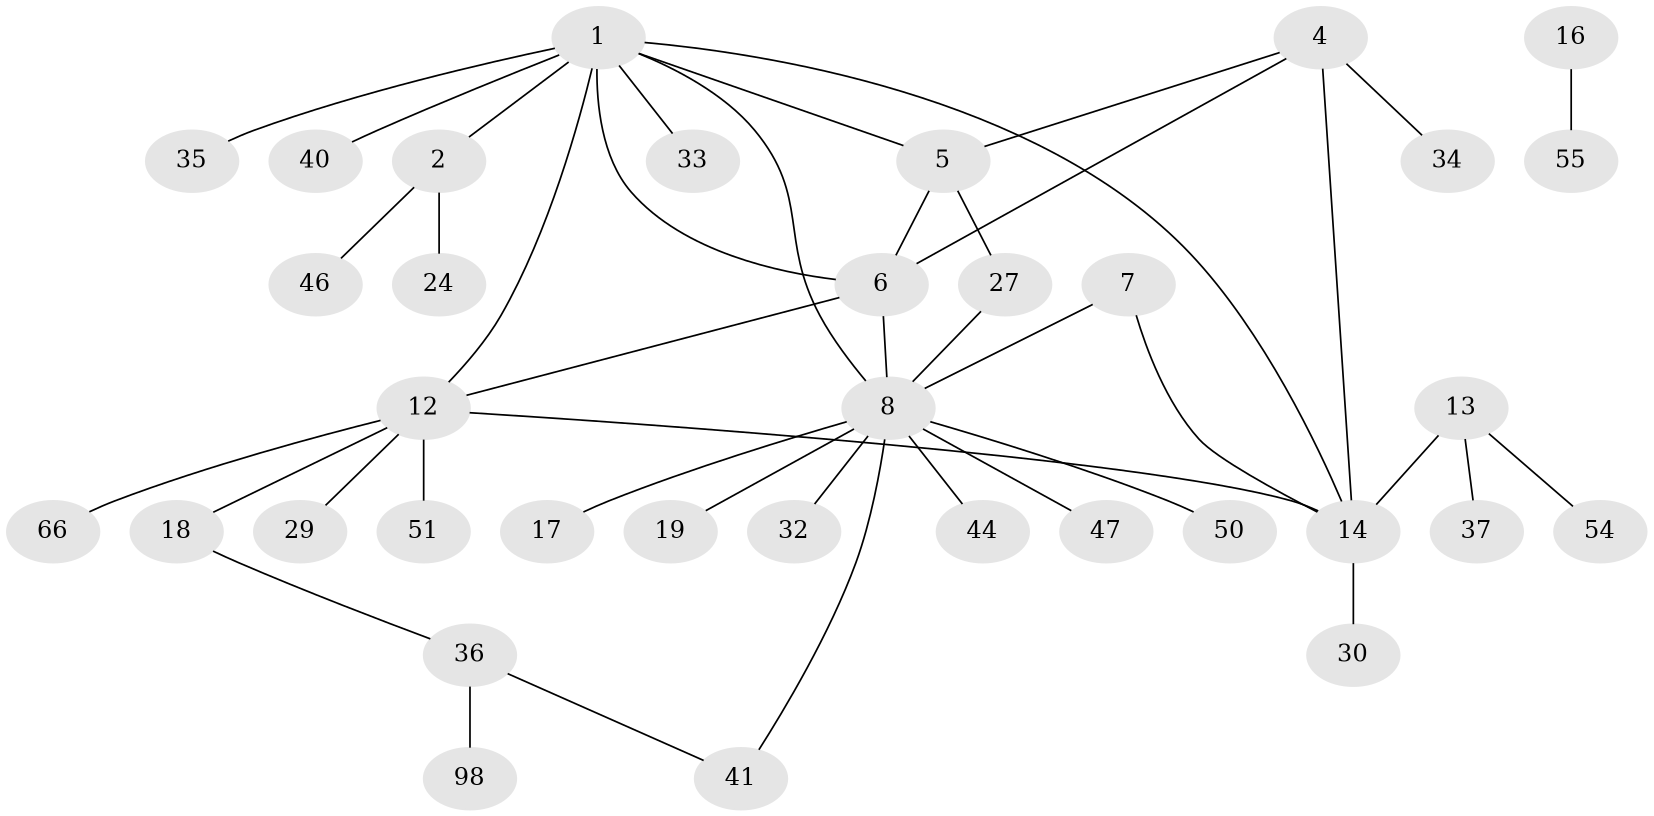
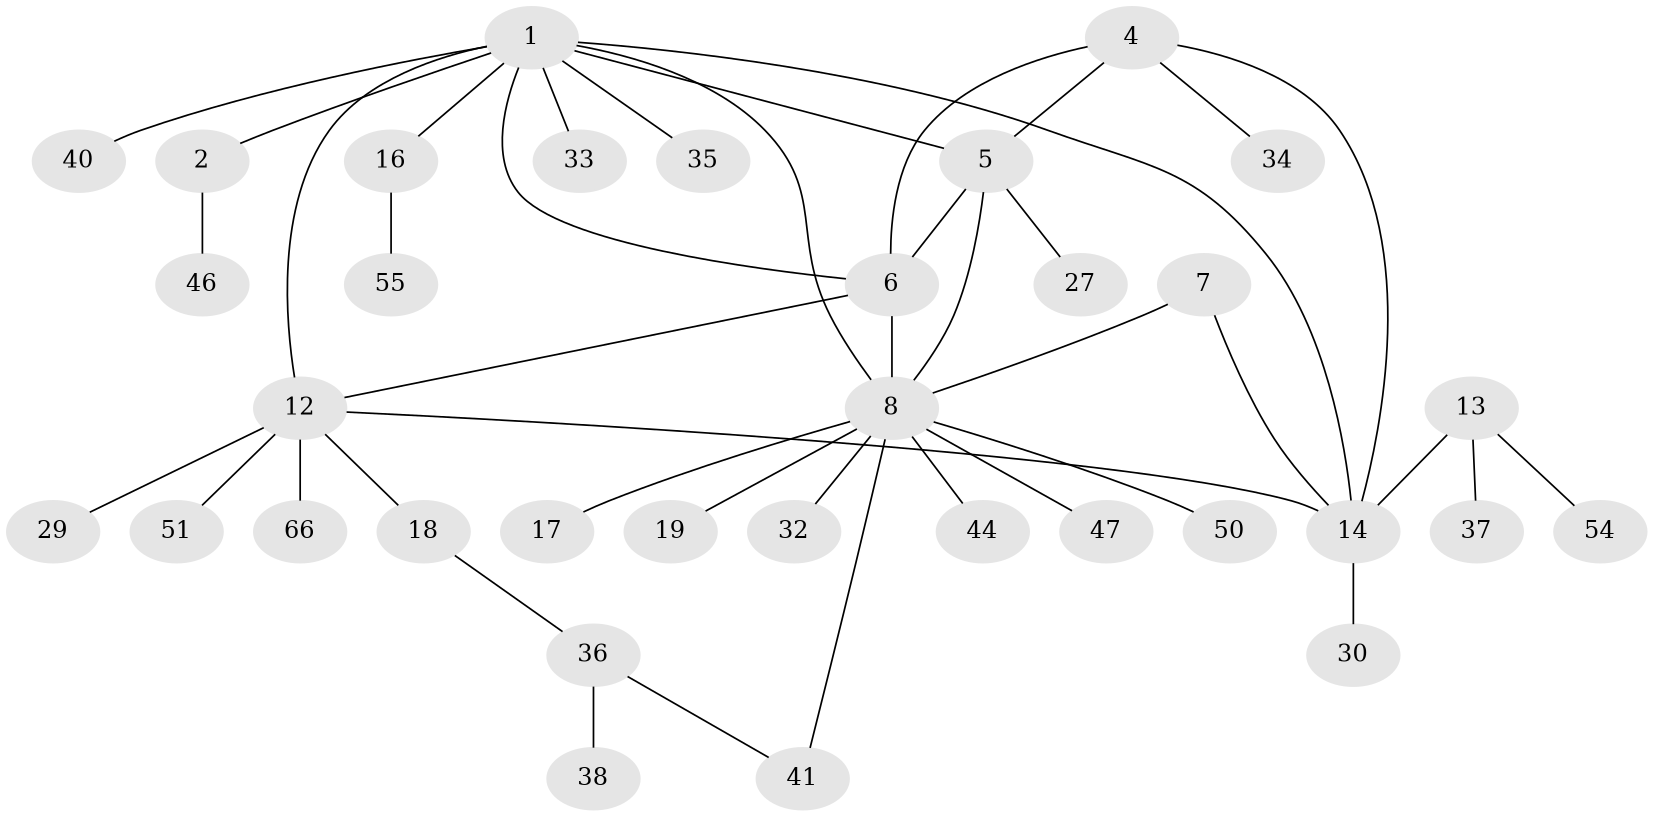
none -> (461, 100)
(439, 285) -> none
(947, 347) -> (963, 292)
(470, 779) -> (593, 779)
